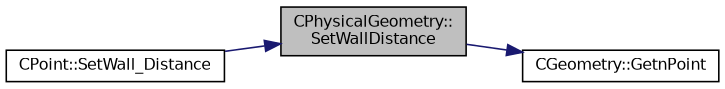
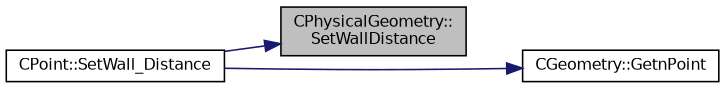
(487, 47) -> (366, 70)
